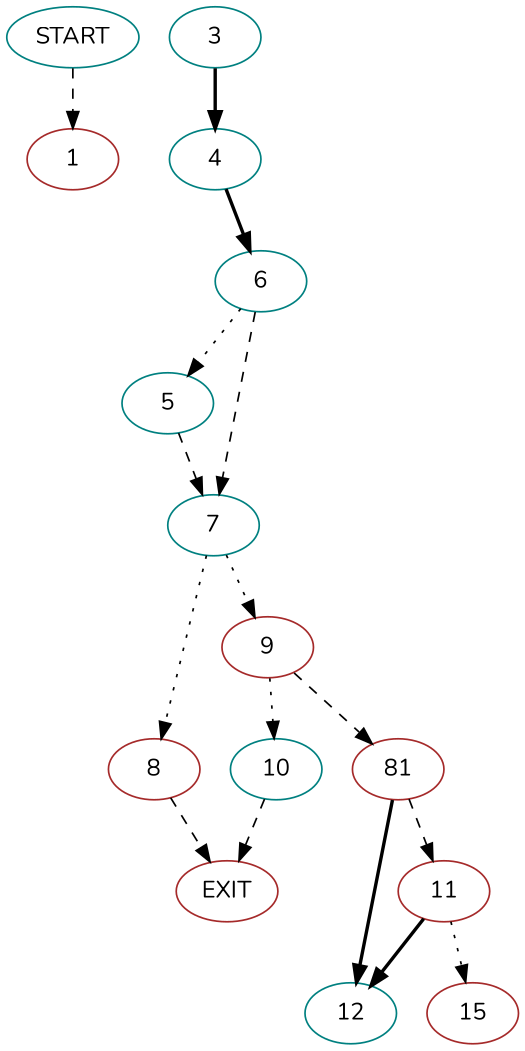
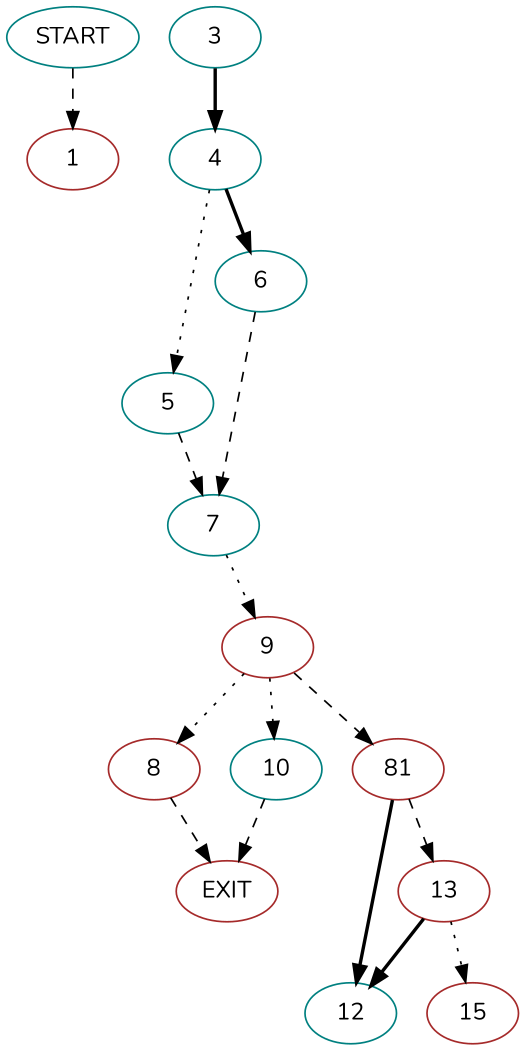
(220, 336) -> (193, 273)
(186, 639) -> (217, 702)
(444, 891) -> (444, 891)
